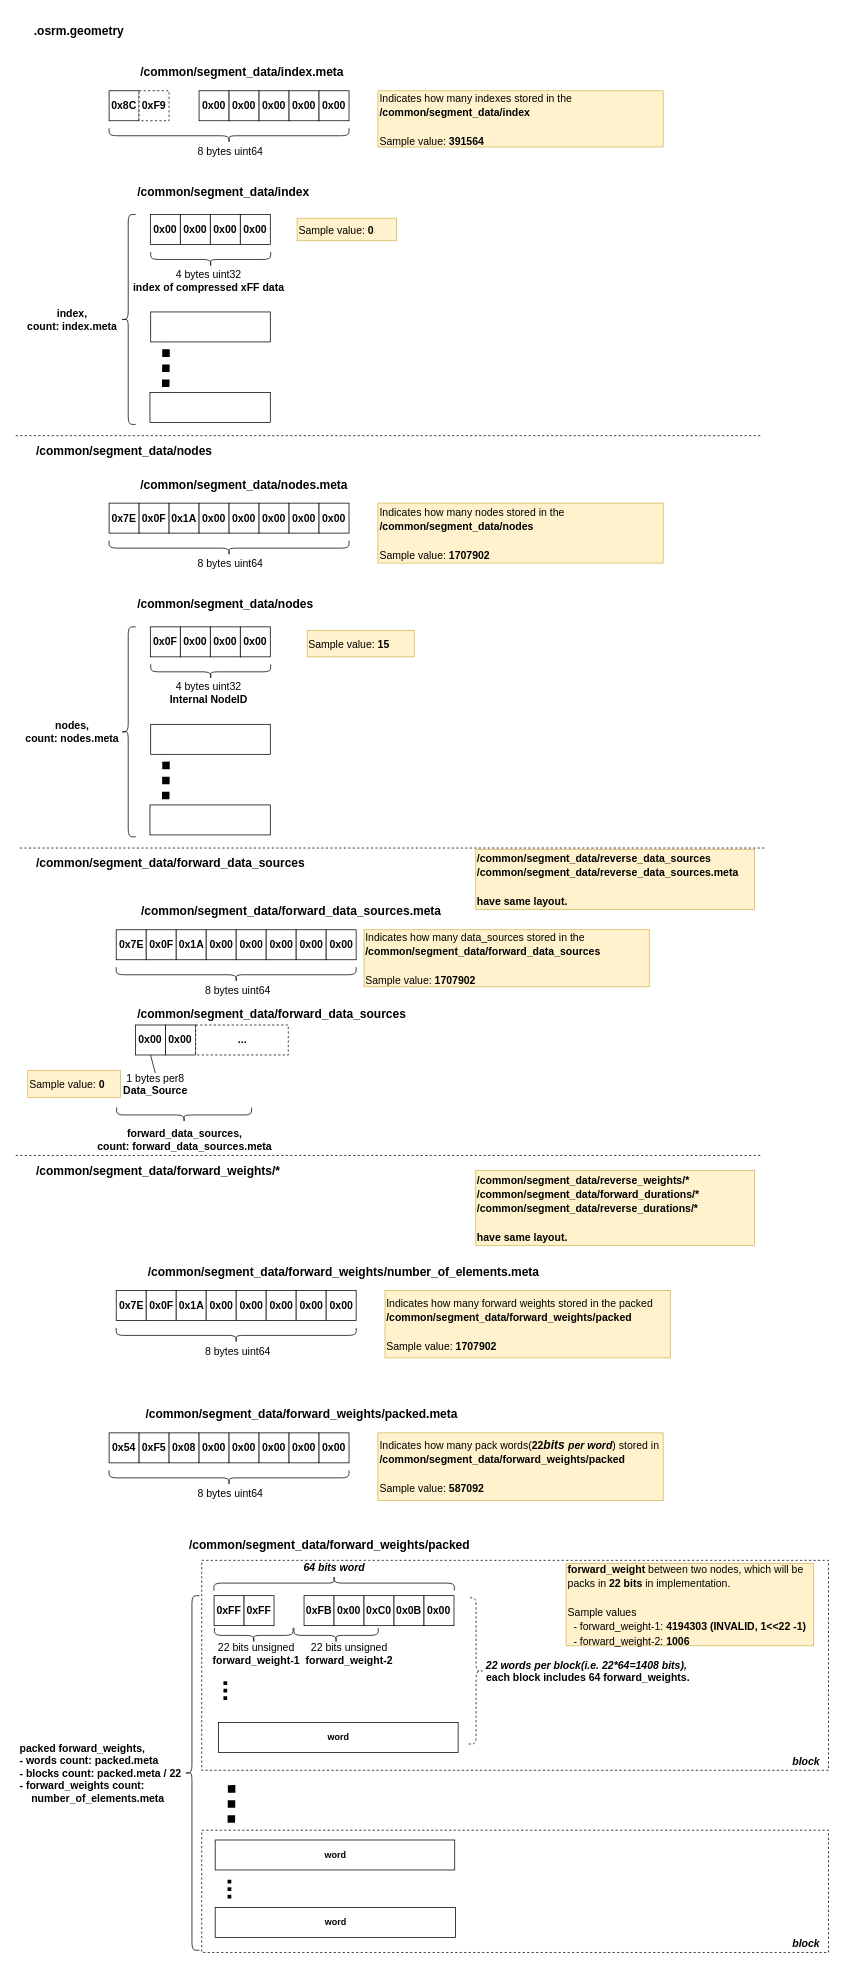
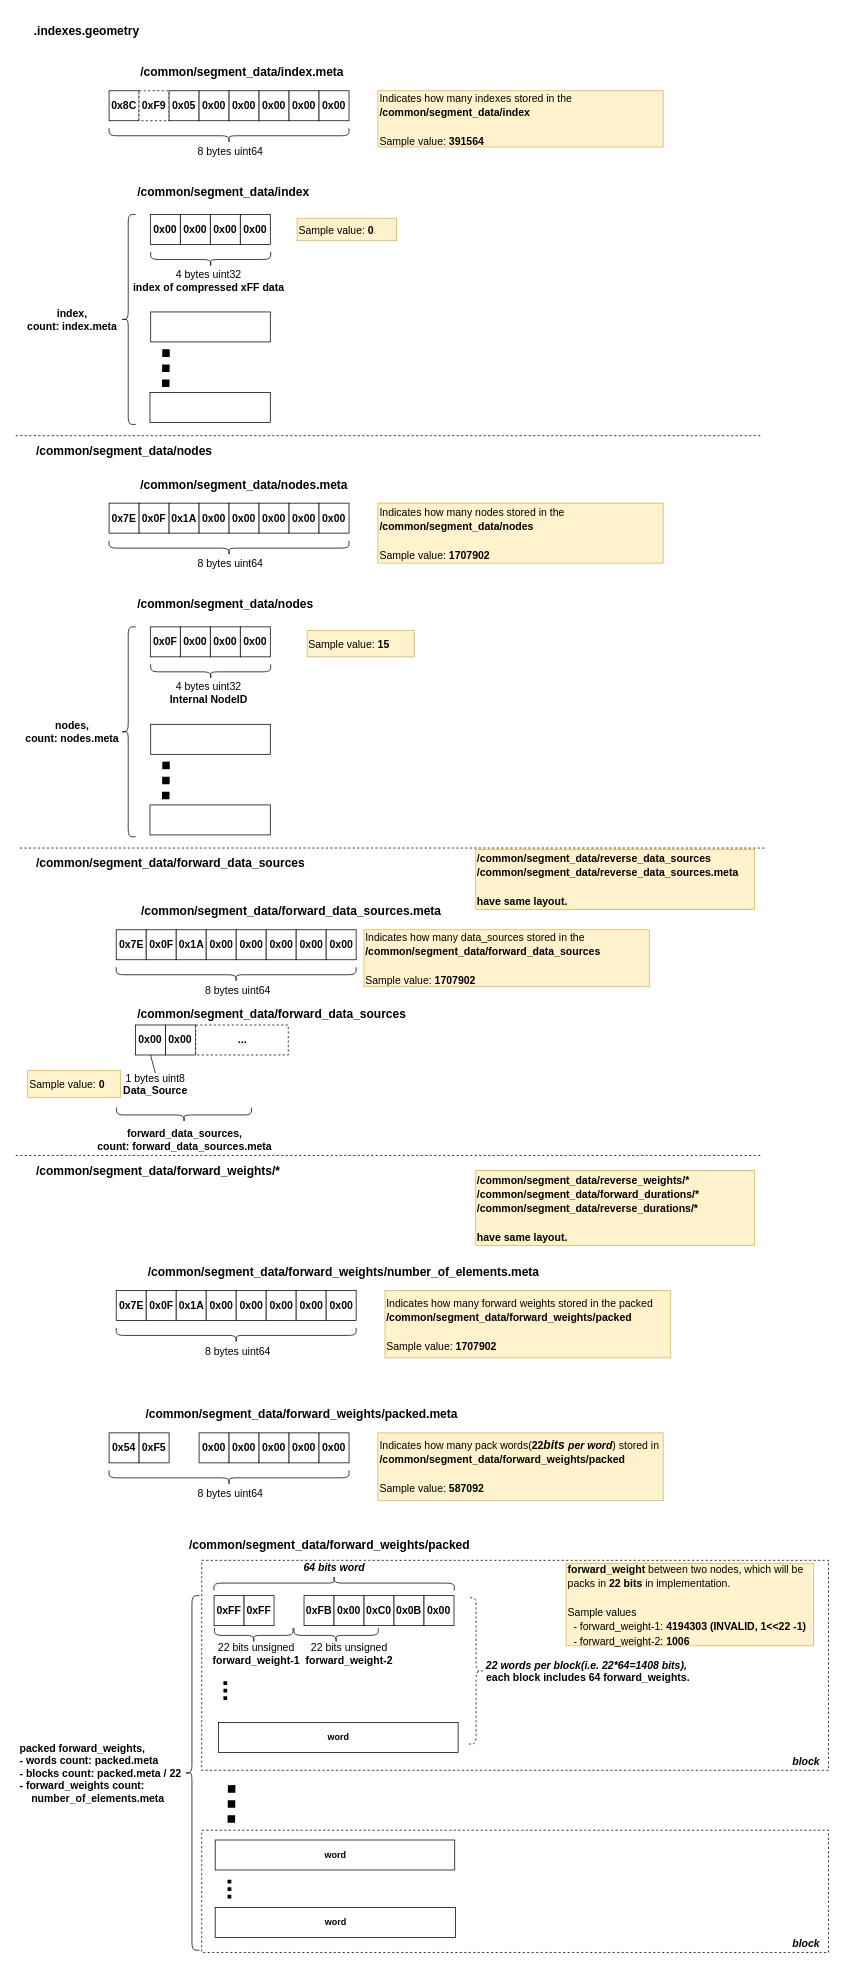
(78, 30) -> (87, 30)
none -> (184, 105)
(156, 1084) -> (156, 1084)
(184, 1448) -> none
